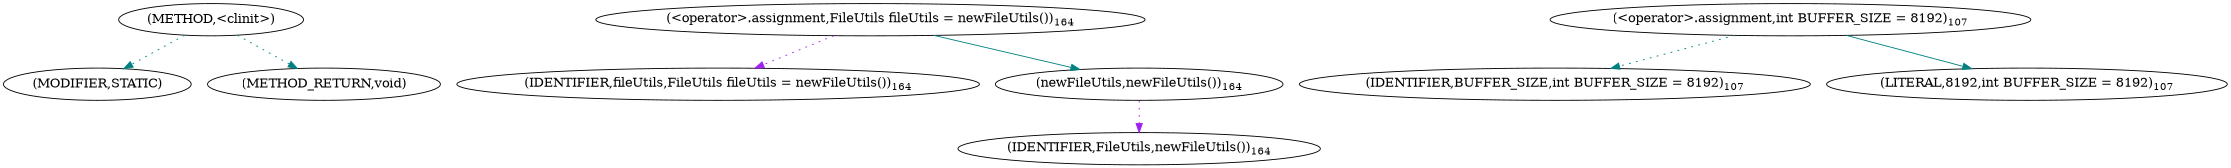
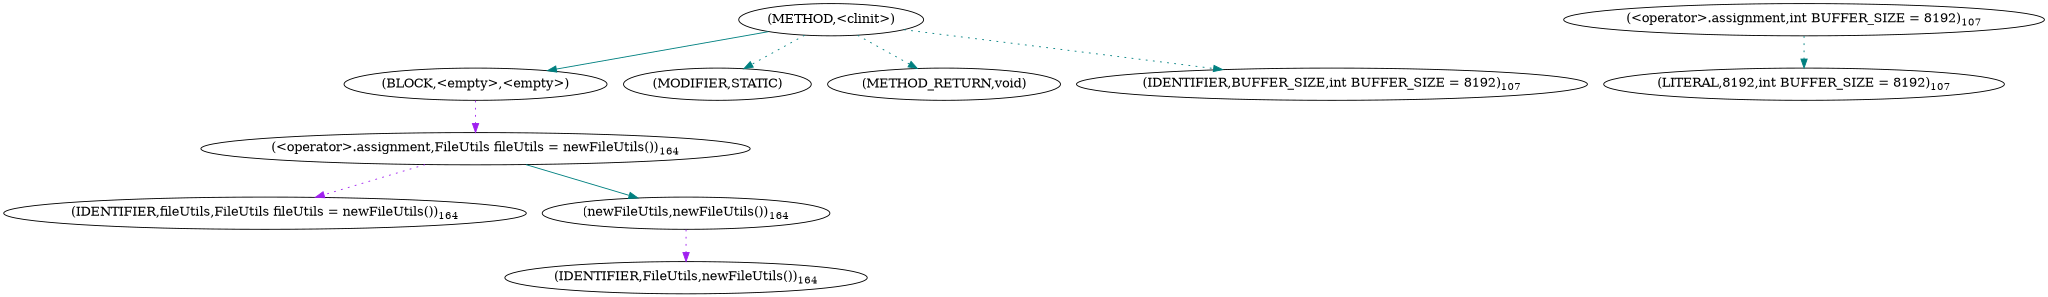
(1677, 51) -> (1059, 49)
(1905, 51) -> (1804, 48)
none -> (476, 84)
